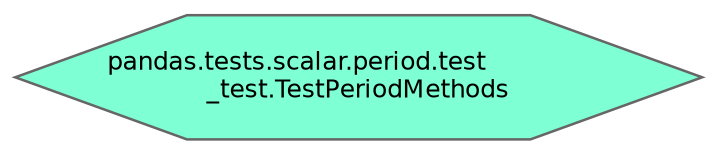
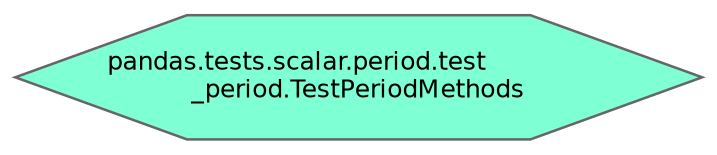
(359, 77) -> (359, 77)
